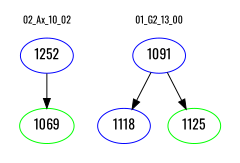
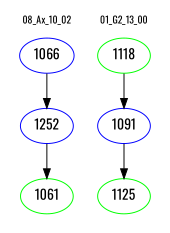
(47, 21) -> (47, 21)
none -> (47, 56)
(144, 86) -> (124, 86)
(47, 126) -> (47, 196)
(124, 126) -> (124, 56)
